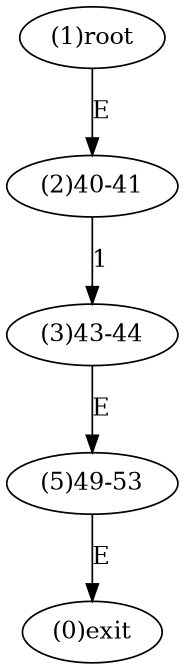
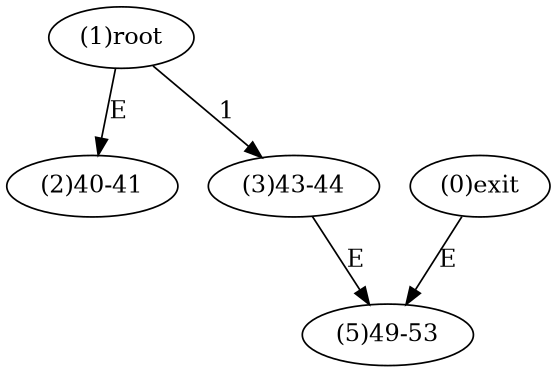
(92, 252) -> (201, 106)
(92, 549) -> (439, 253)
